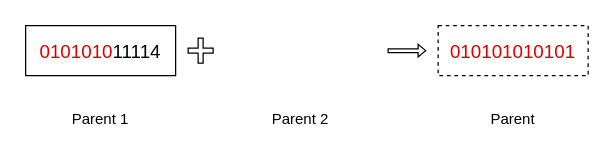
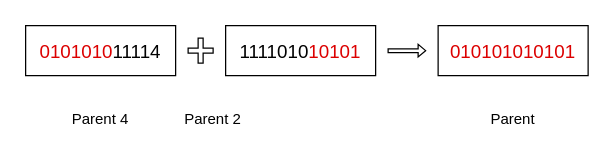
none -> (301, 51)
(513, 51) -> (513, 51)
(101, 119) -> (101, 119)
(301, 119) -> (213, 119)
